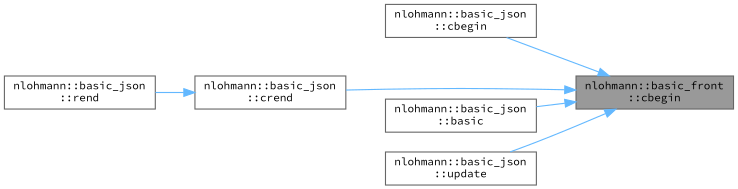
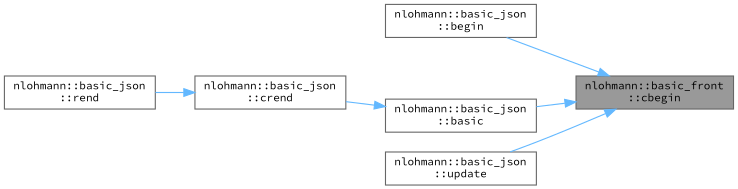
(461, 21) -> (461, 21)
(455, 89) -> (360, 103)
